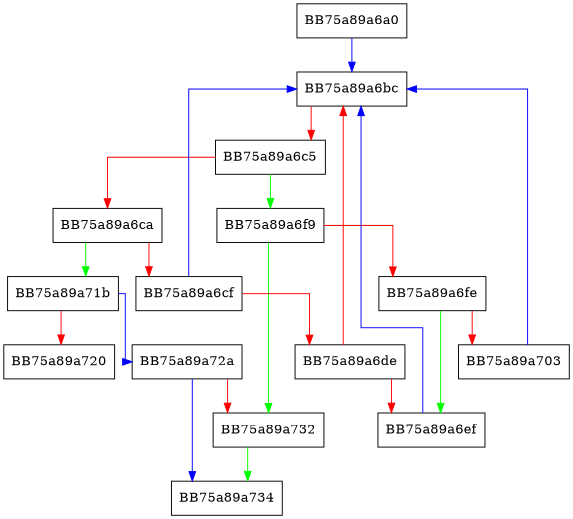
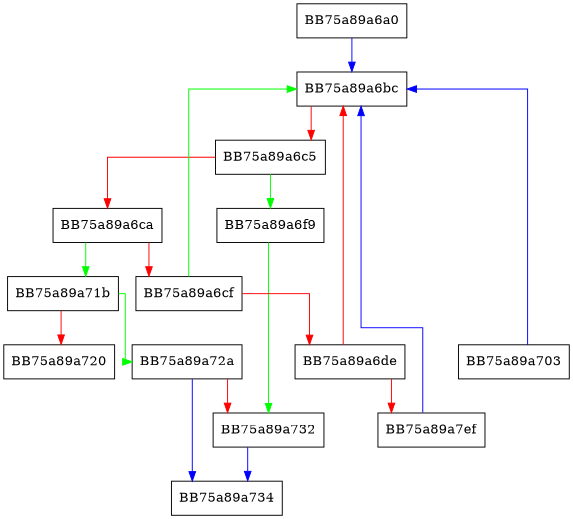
(189, 134) -> (189, 134)
(432, 294) -> none
(125, 325) -> (125, 325)
(431, 430) -> (431, 430)
(248, 459) -> (248, 459)
